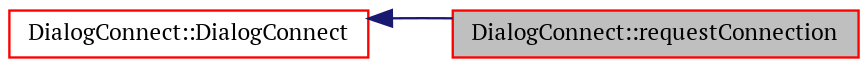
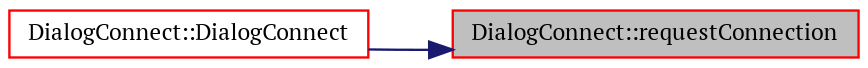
(423, 18) -> (399, 50)
